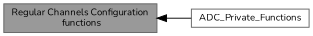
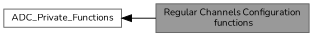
(179, 18) -> (144, 18)
